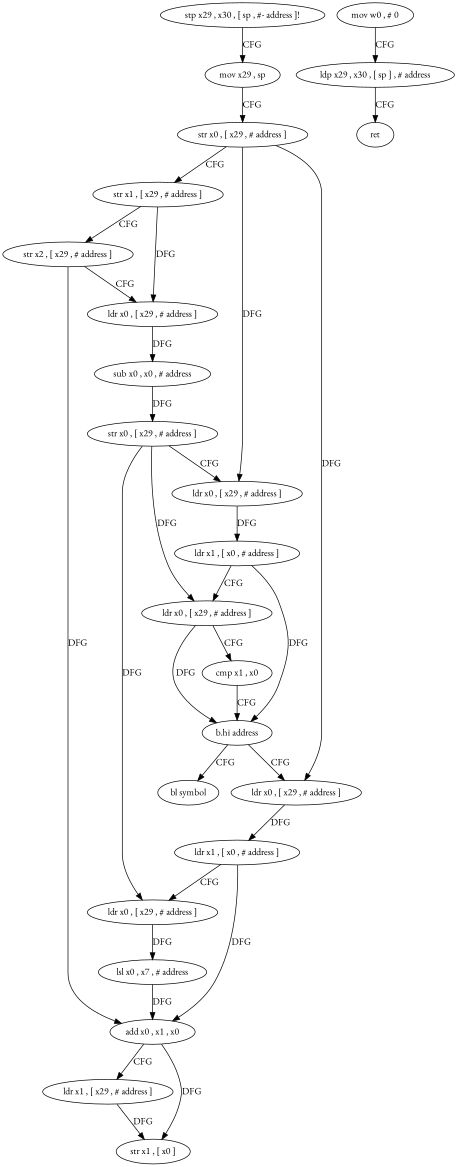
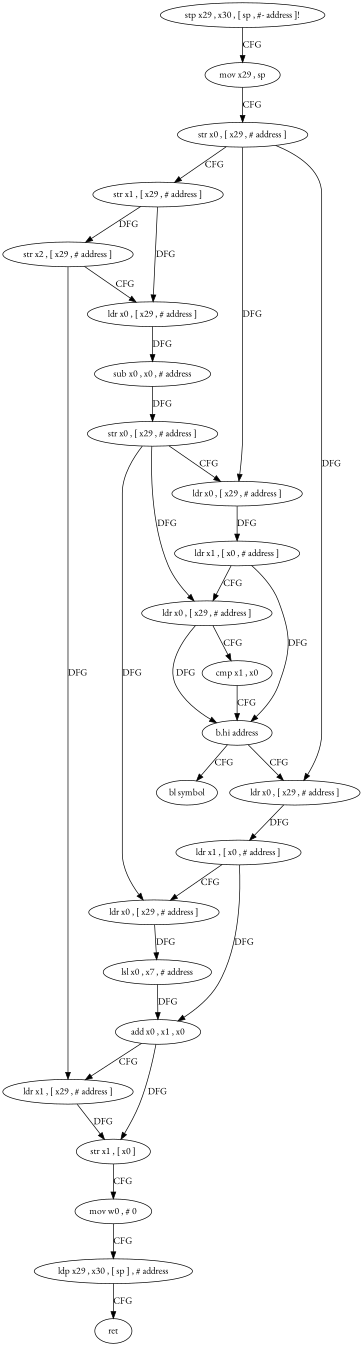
(128, 224) -> (129, 224)
(68, 656) -> (68, 670)
none -> (113, 1178)
